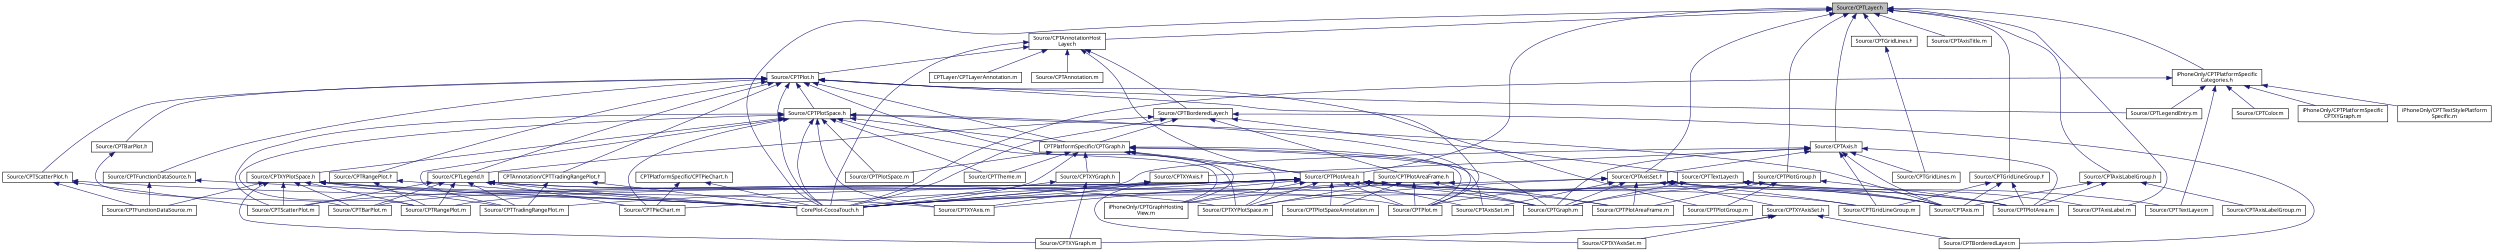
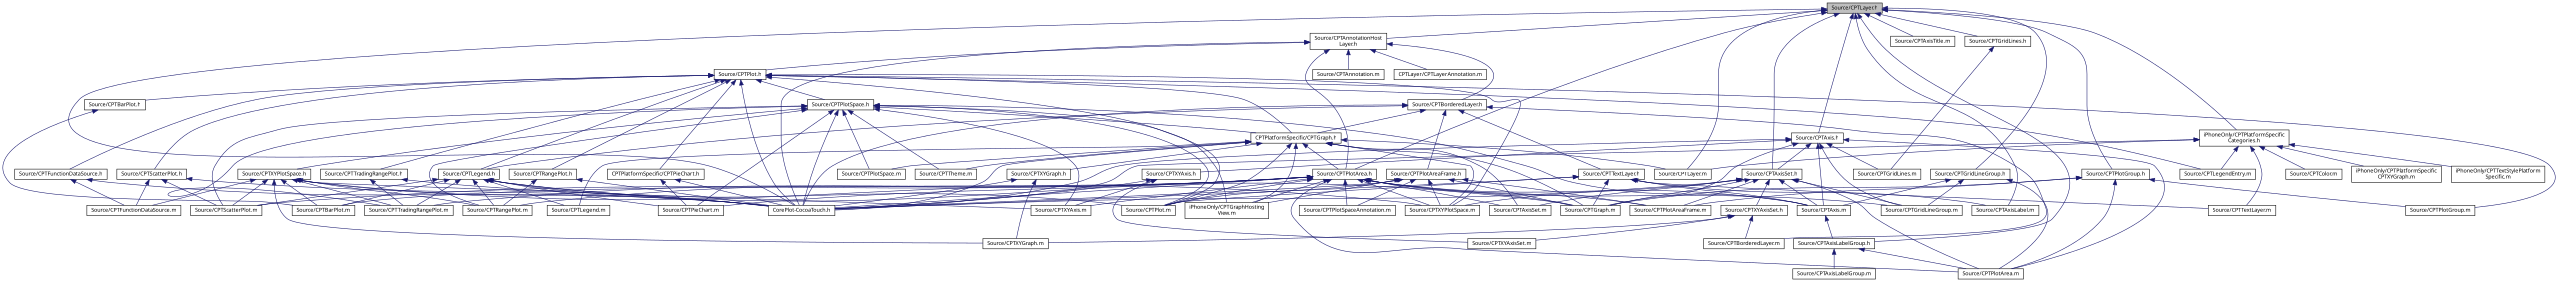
none -> (694, 129)
none -> (1683, 174)
(552, 177) -> (364, 174)
(2059, 188) -> (1830, 230)
none -> (579, 210)
